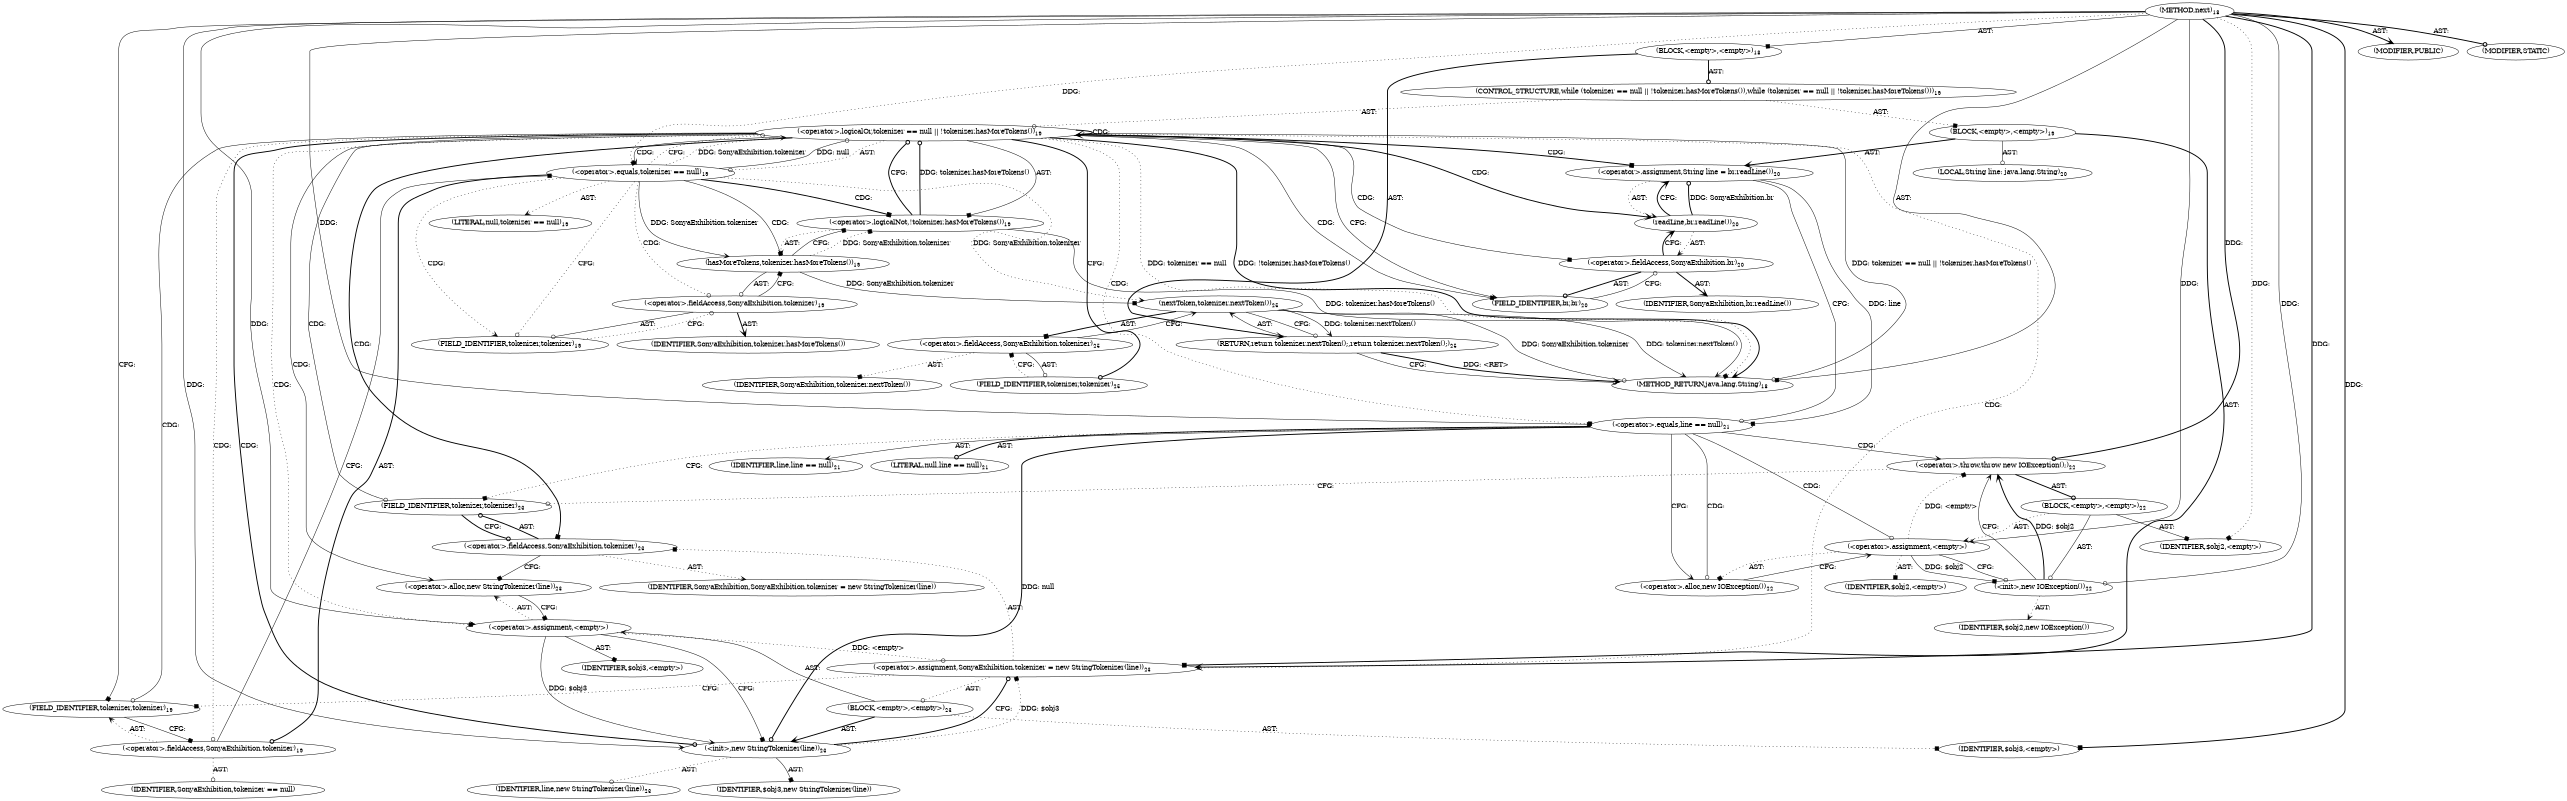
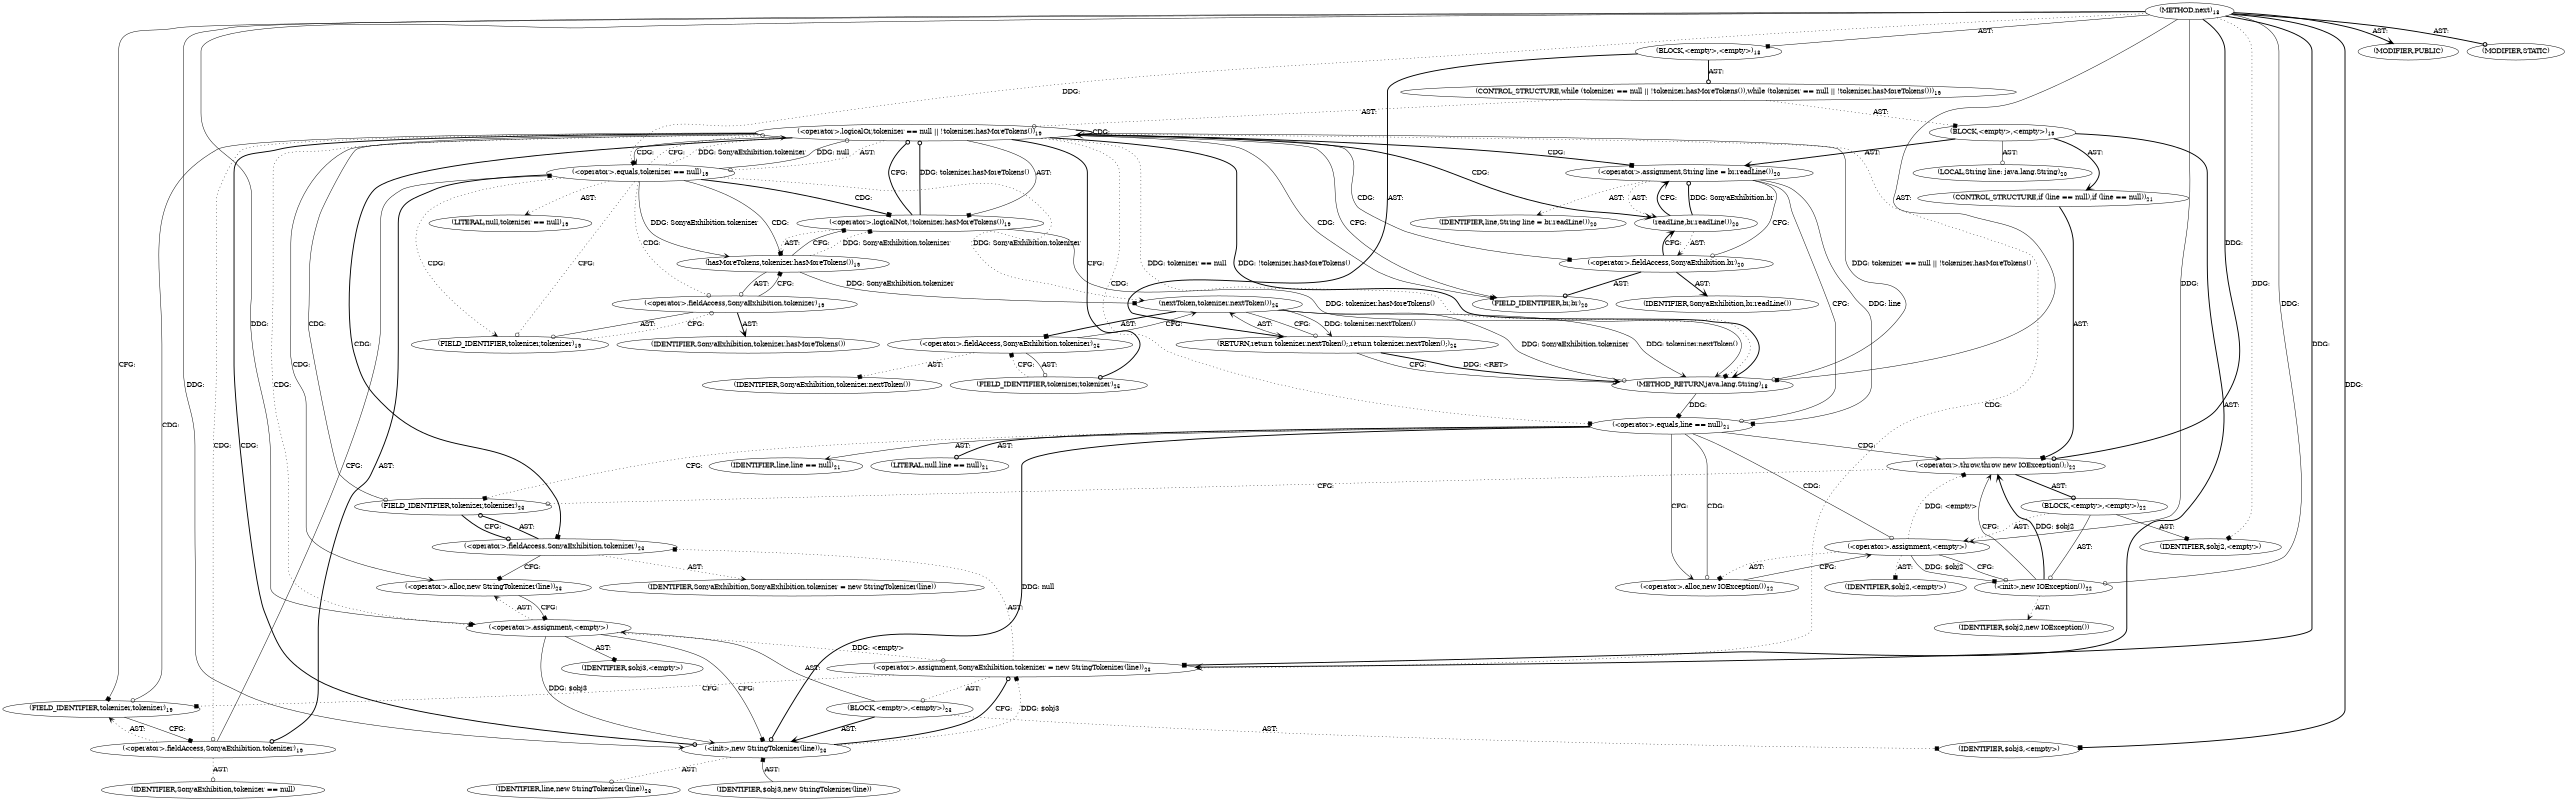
(449, 40) -> (1688, 404)
none -> (2053, 198)
none -> (1518, 223)
(1624, 290) -> (1767, 225)
(784, 767) -> (765, 774)
